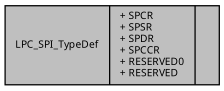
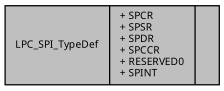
(149, 73) -> (139, 73)
